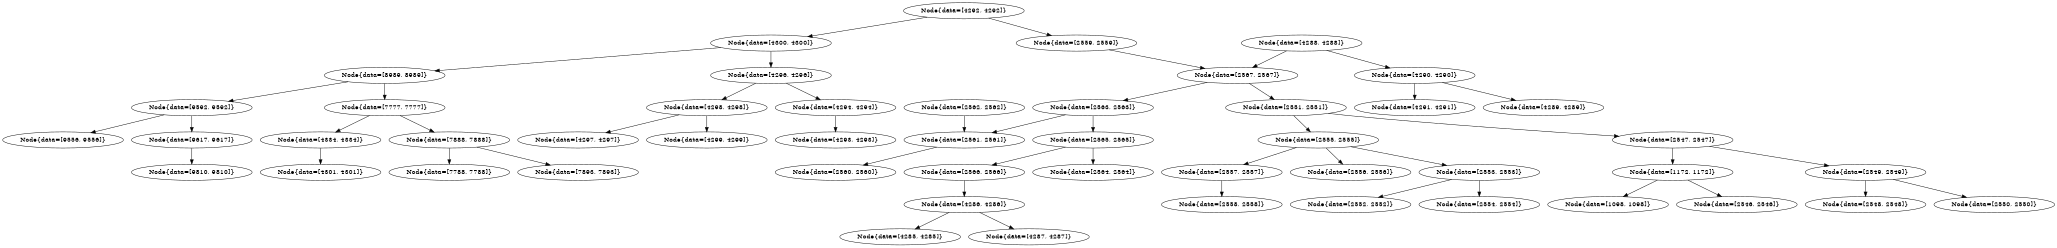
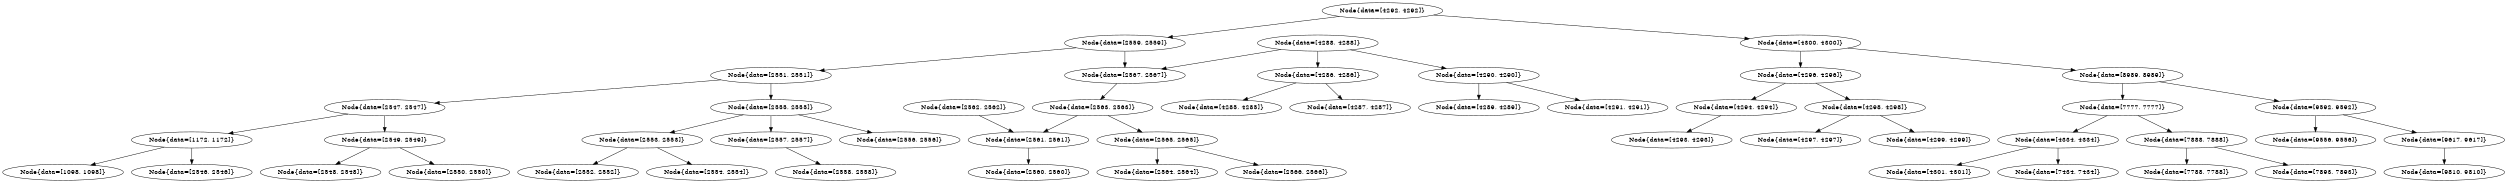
(1260, 90) -> (950, 59)
none -> (2058, 172)
(964, 186) -> (1318, 57)
